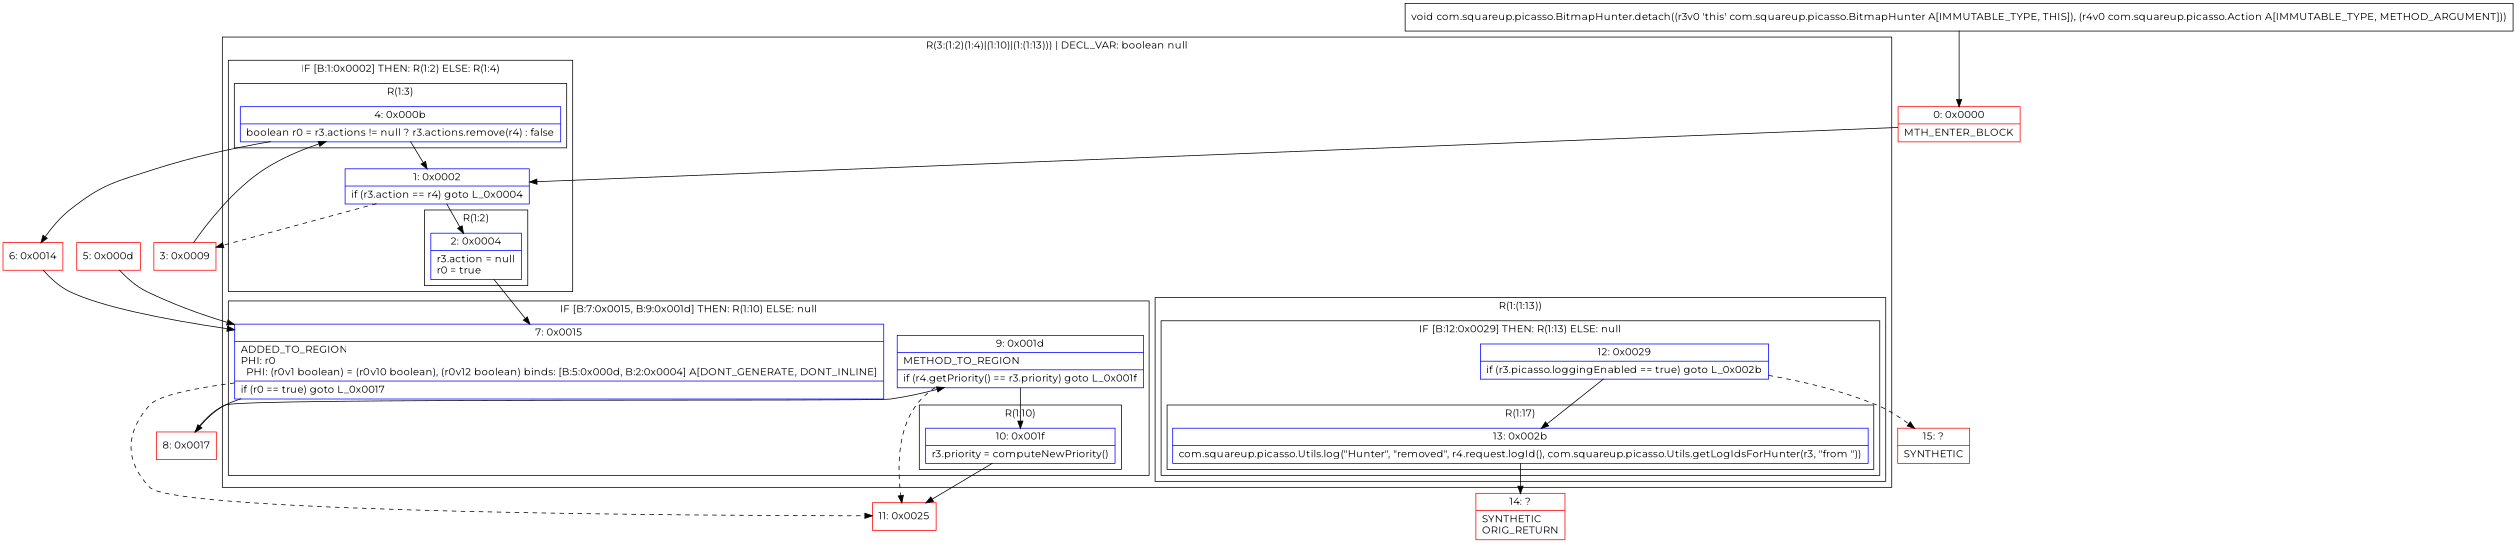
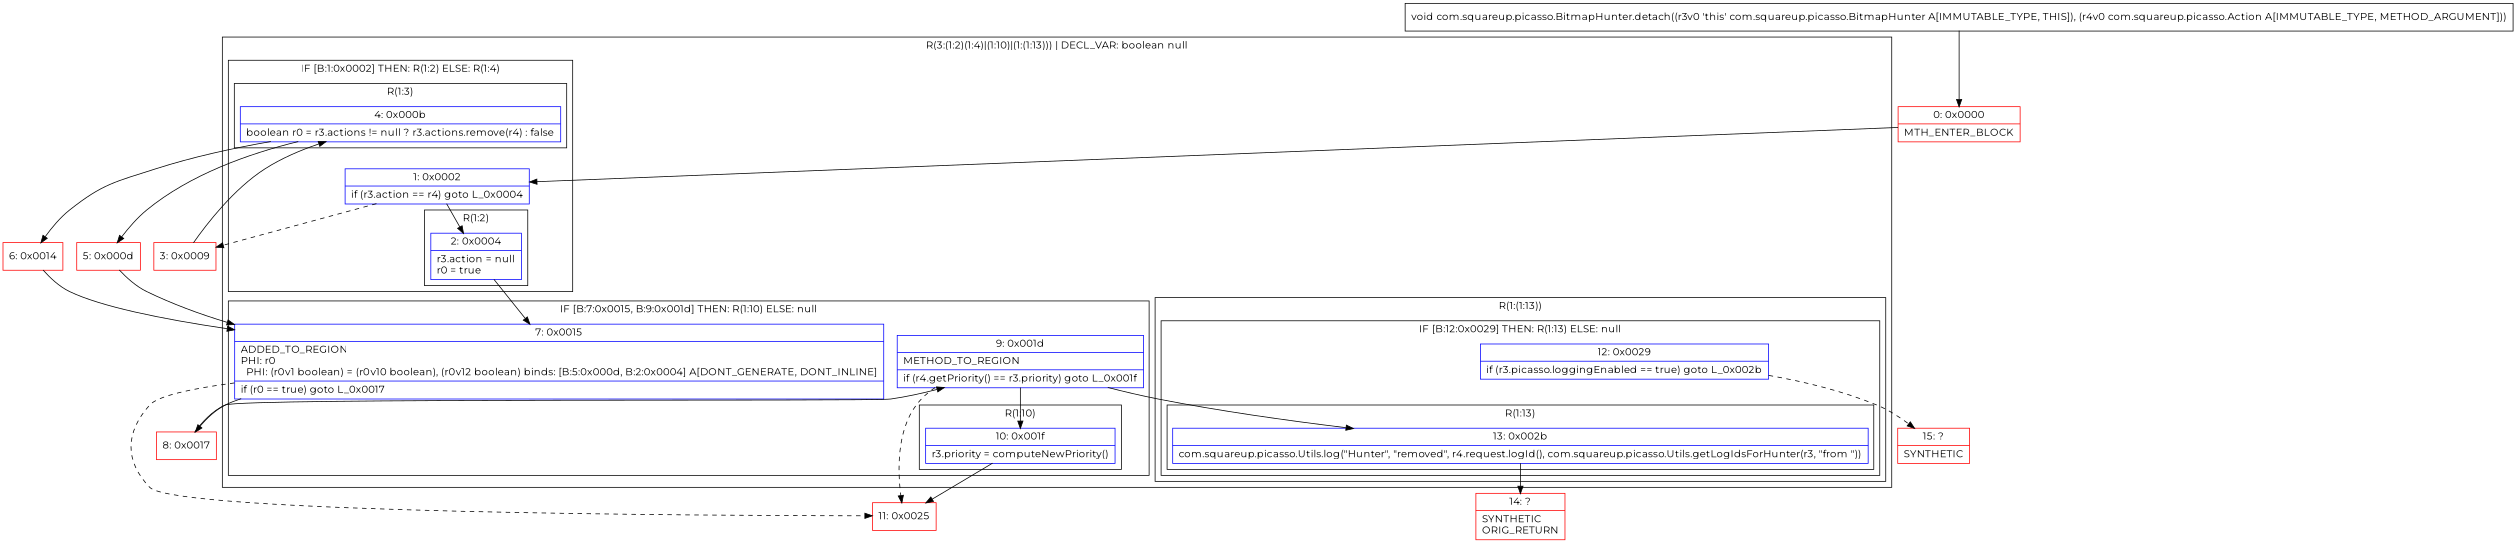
(417, 153) -> (202, 175)
(1577, 400) -> (1226, 411)
(1520, 414) -> (1520, 414)
